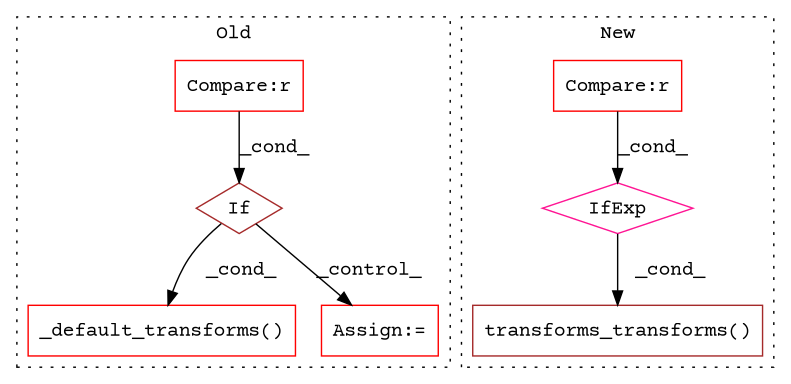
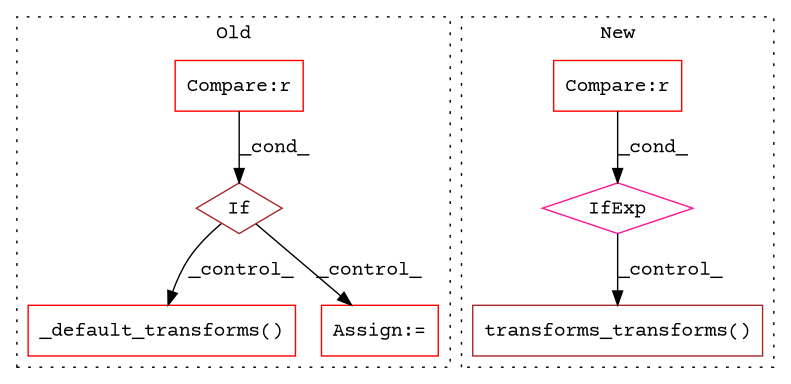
(241, 269) -> (241, 269)
(670, 269) -> (670, 269)
